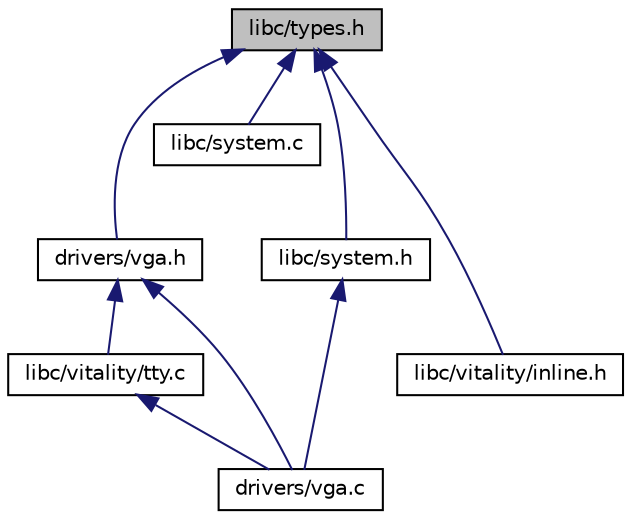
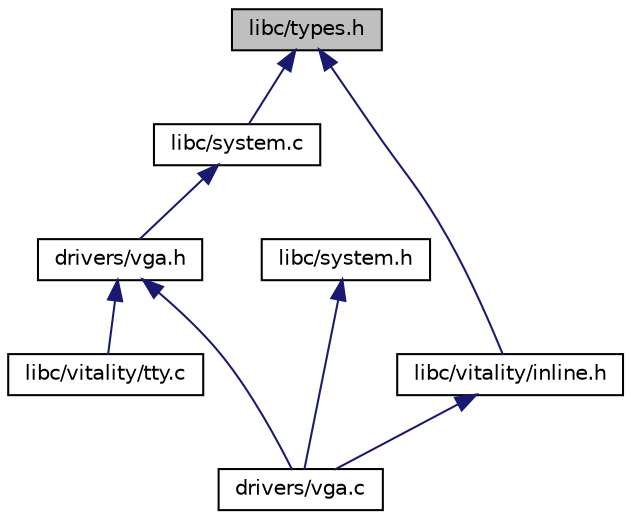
(133, 127) -> (171, 209)
(342, 154) -> none
(213, 437) -> (396, 437)
